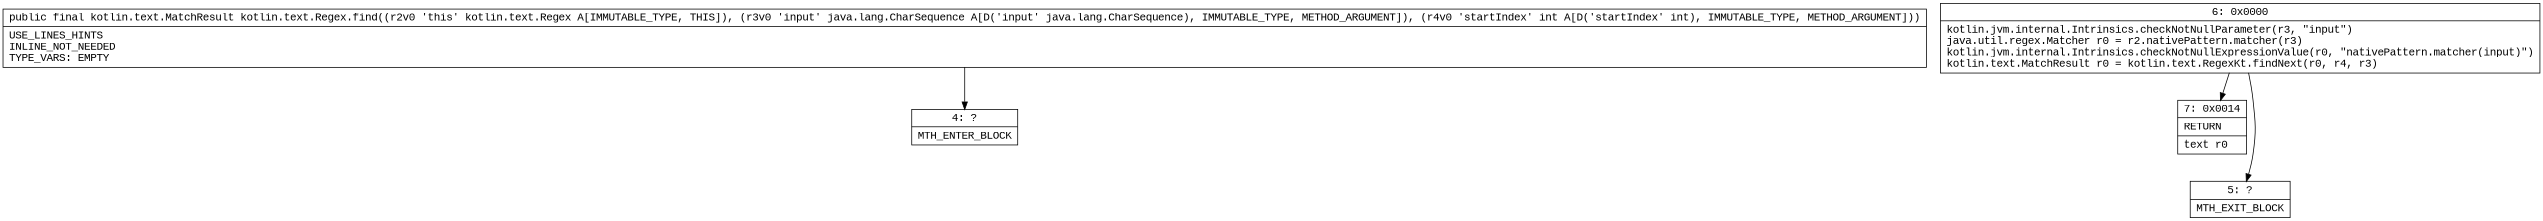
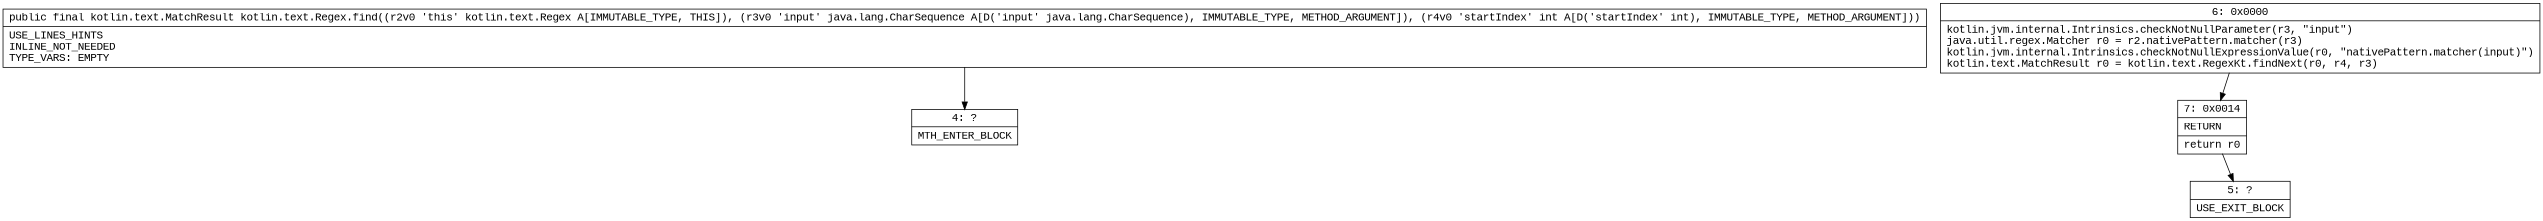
(2255, 124) -> (2226, 164)
(2206, 145) -> (2212, 145)
(2240, 208) -> (2240, 208)
